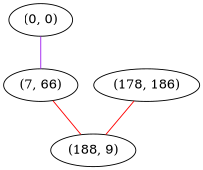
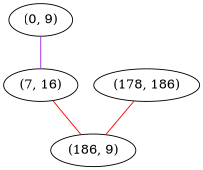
(41, 20) -> (41, 20)
(41, 85) -> (41, 85)
(93, 150) -> (93, 150)
